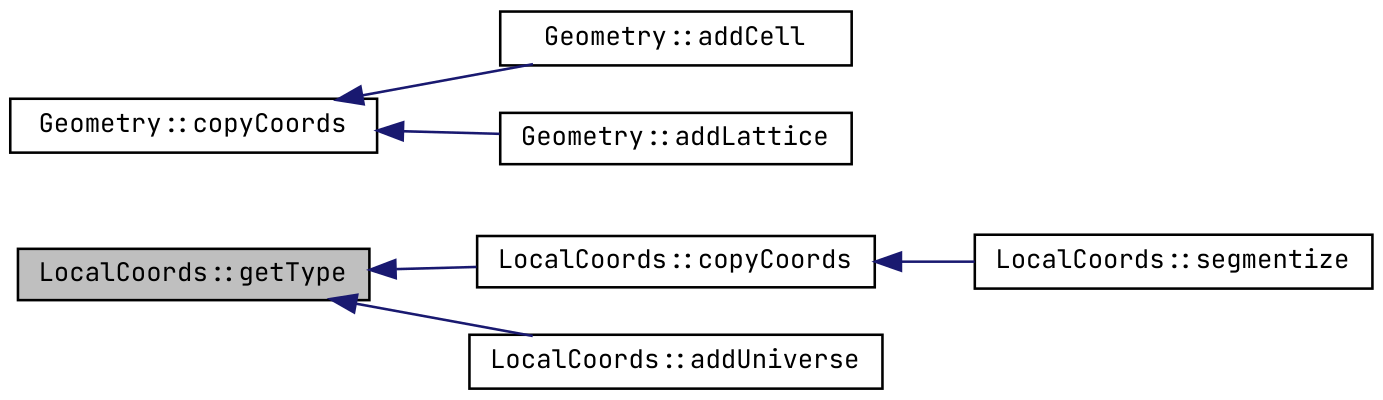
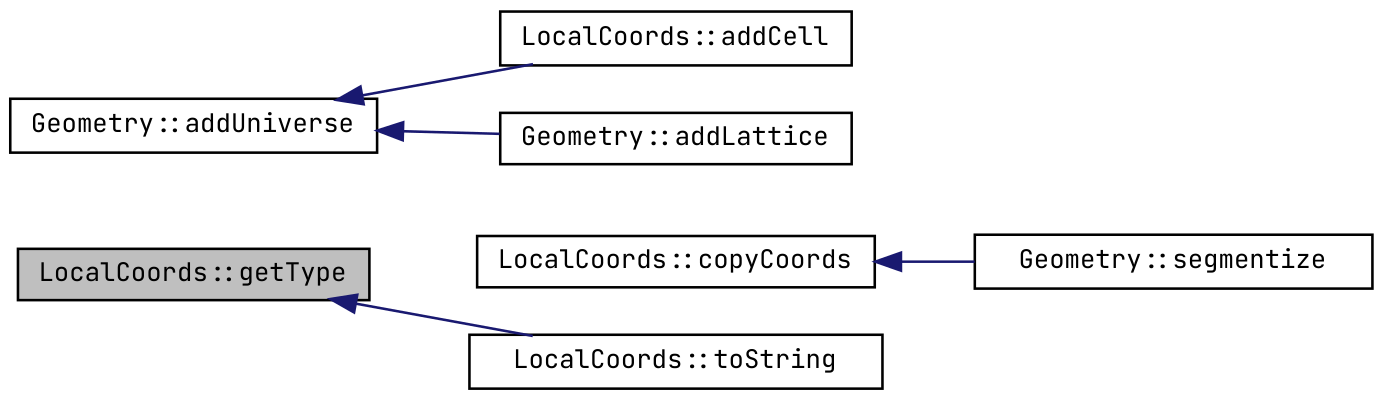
(676, 38) -> (676, 38)
(194, 126) -> (194, 126)
(1174, 262) -> (1174, 262)
(436, 268) -> none
(676, 362) -> (676, 362)
